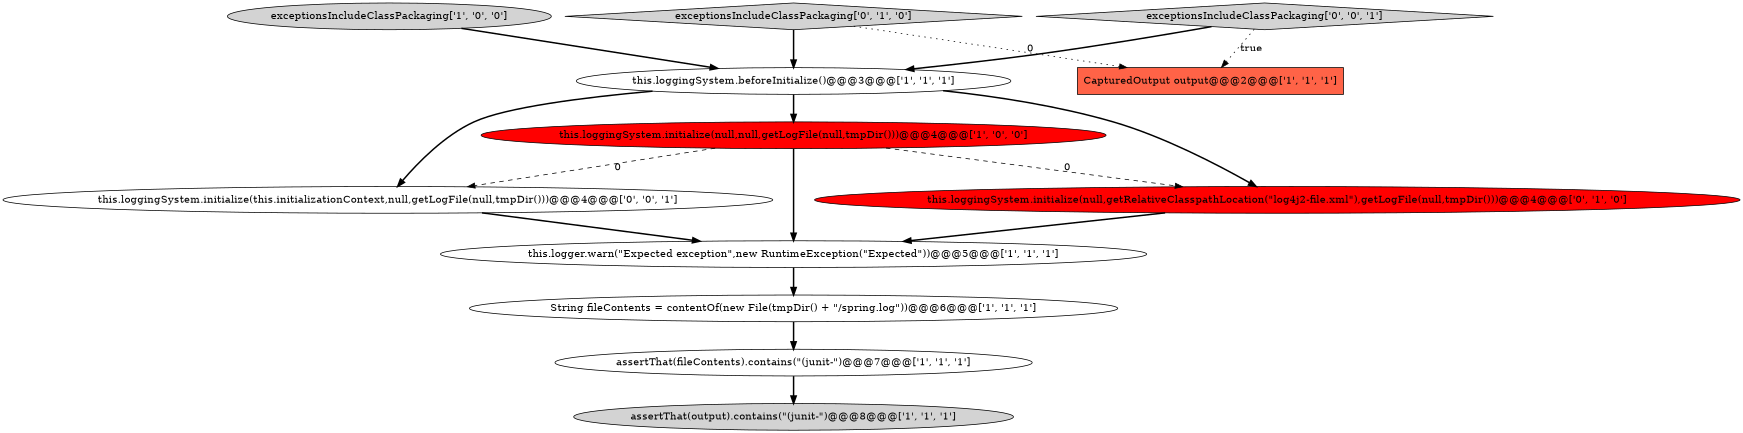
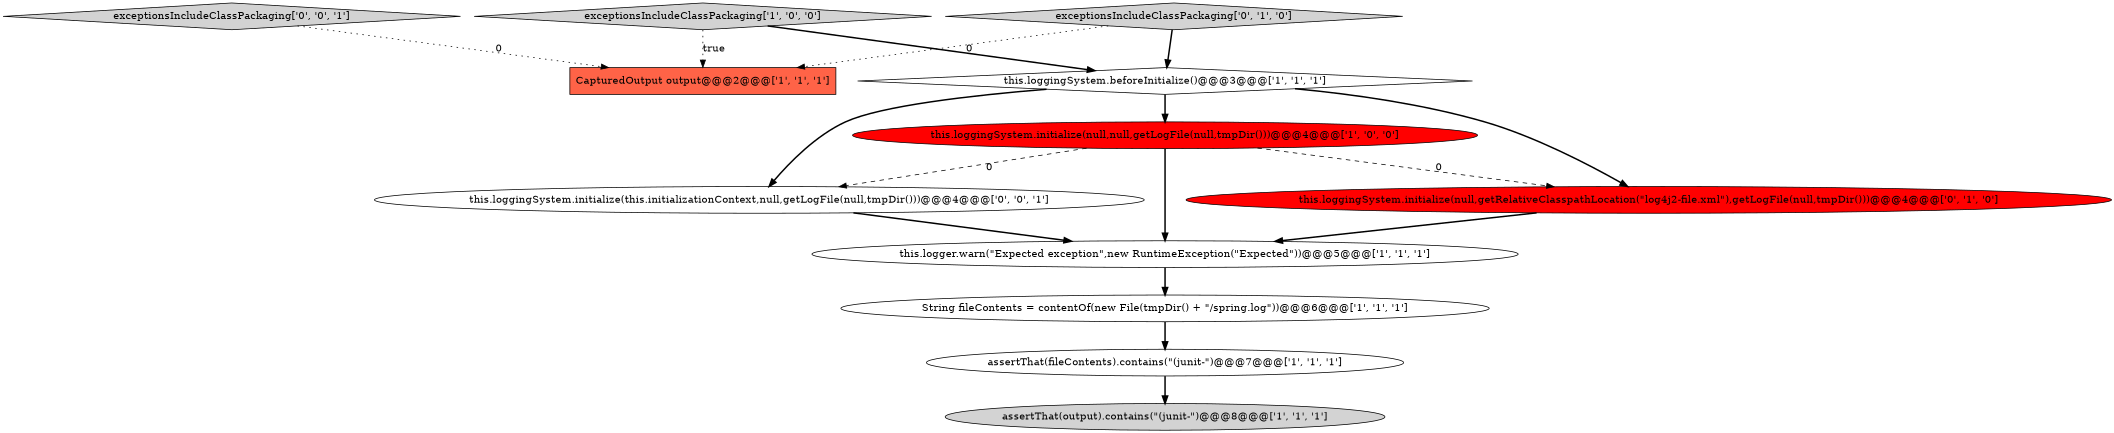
(389, 16) -> (703, 16)
none -> (703, 45)
(1252, 49) -> (499, 49)
(1063, 51) -> none
(794, 81) -> (1165, 81)
